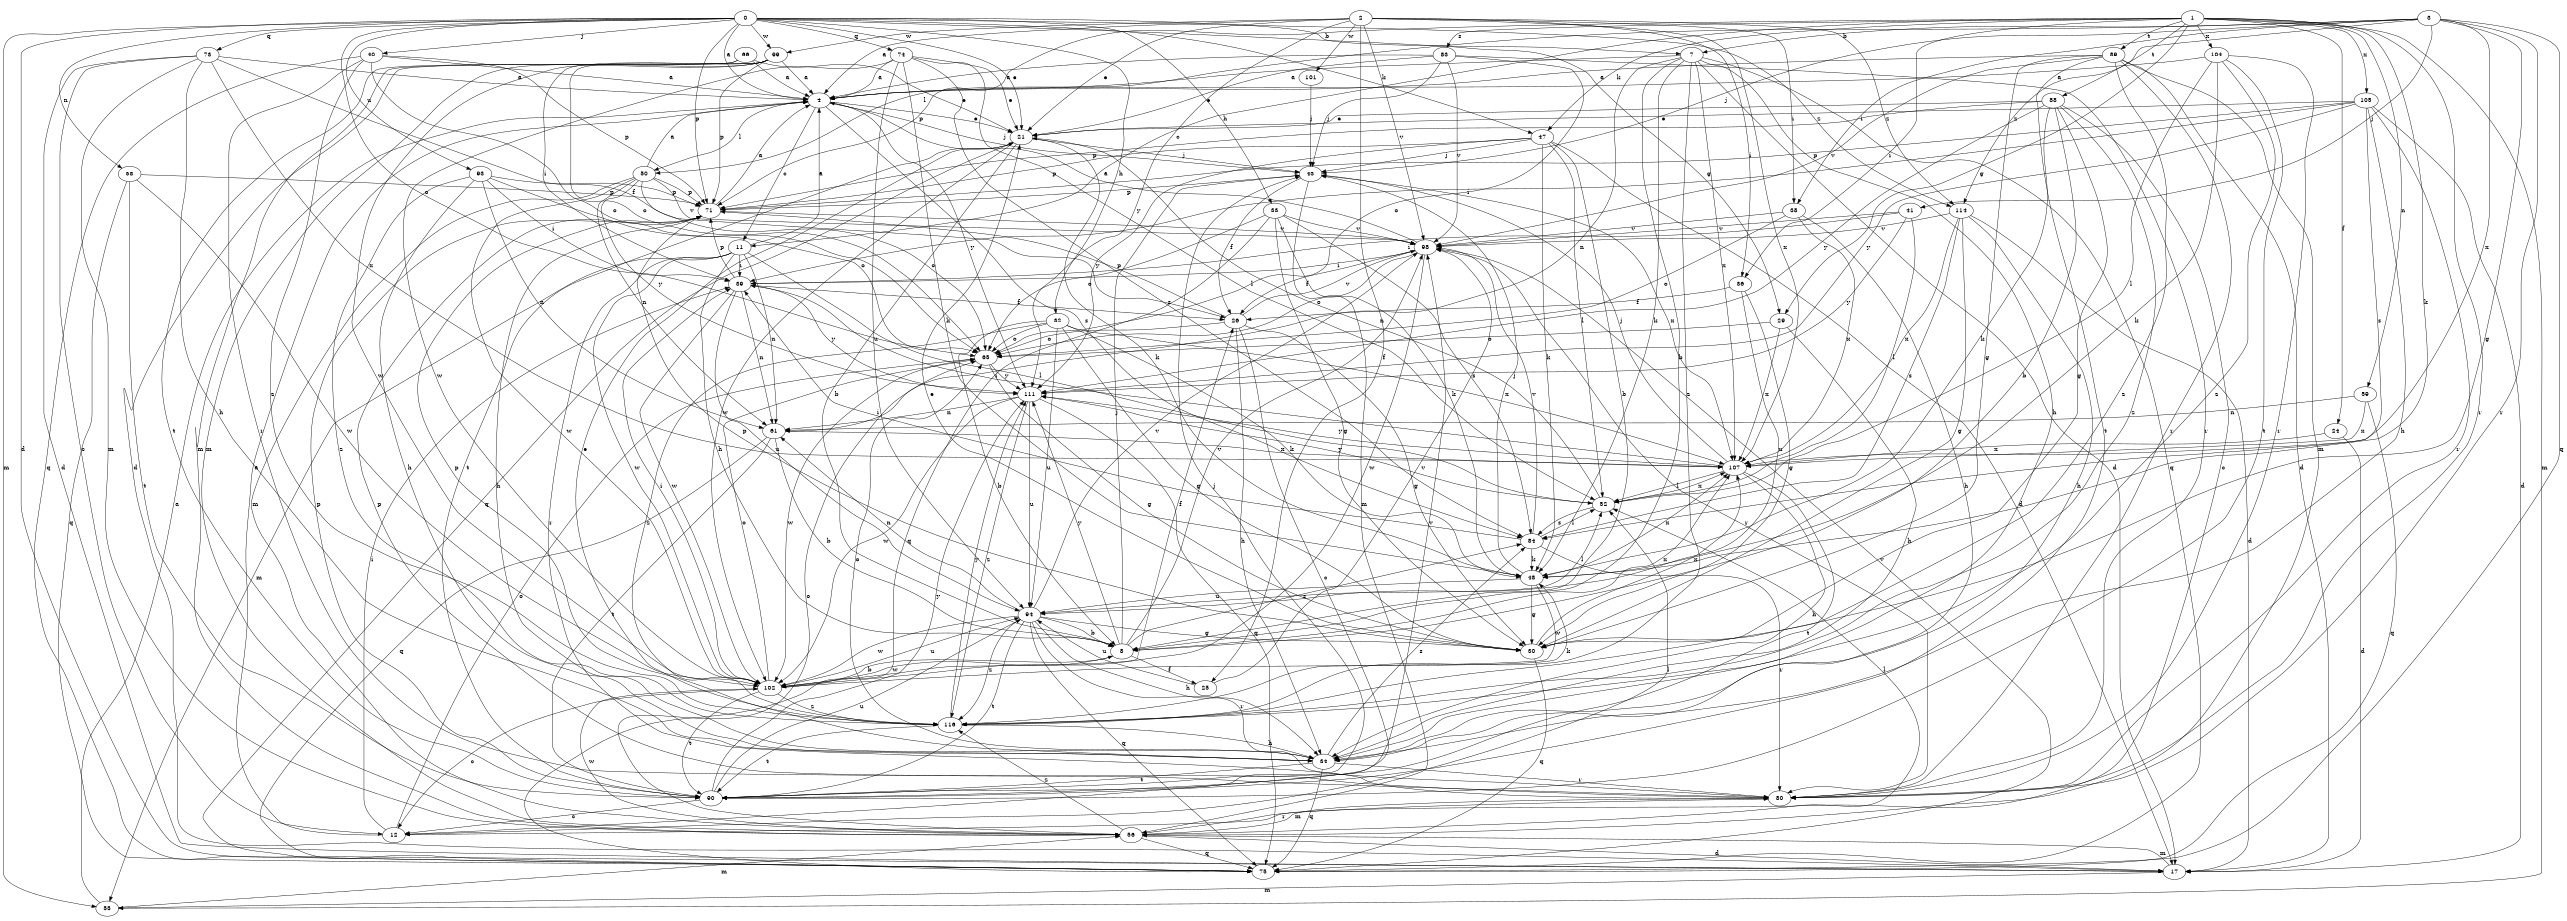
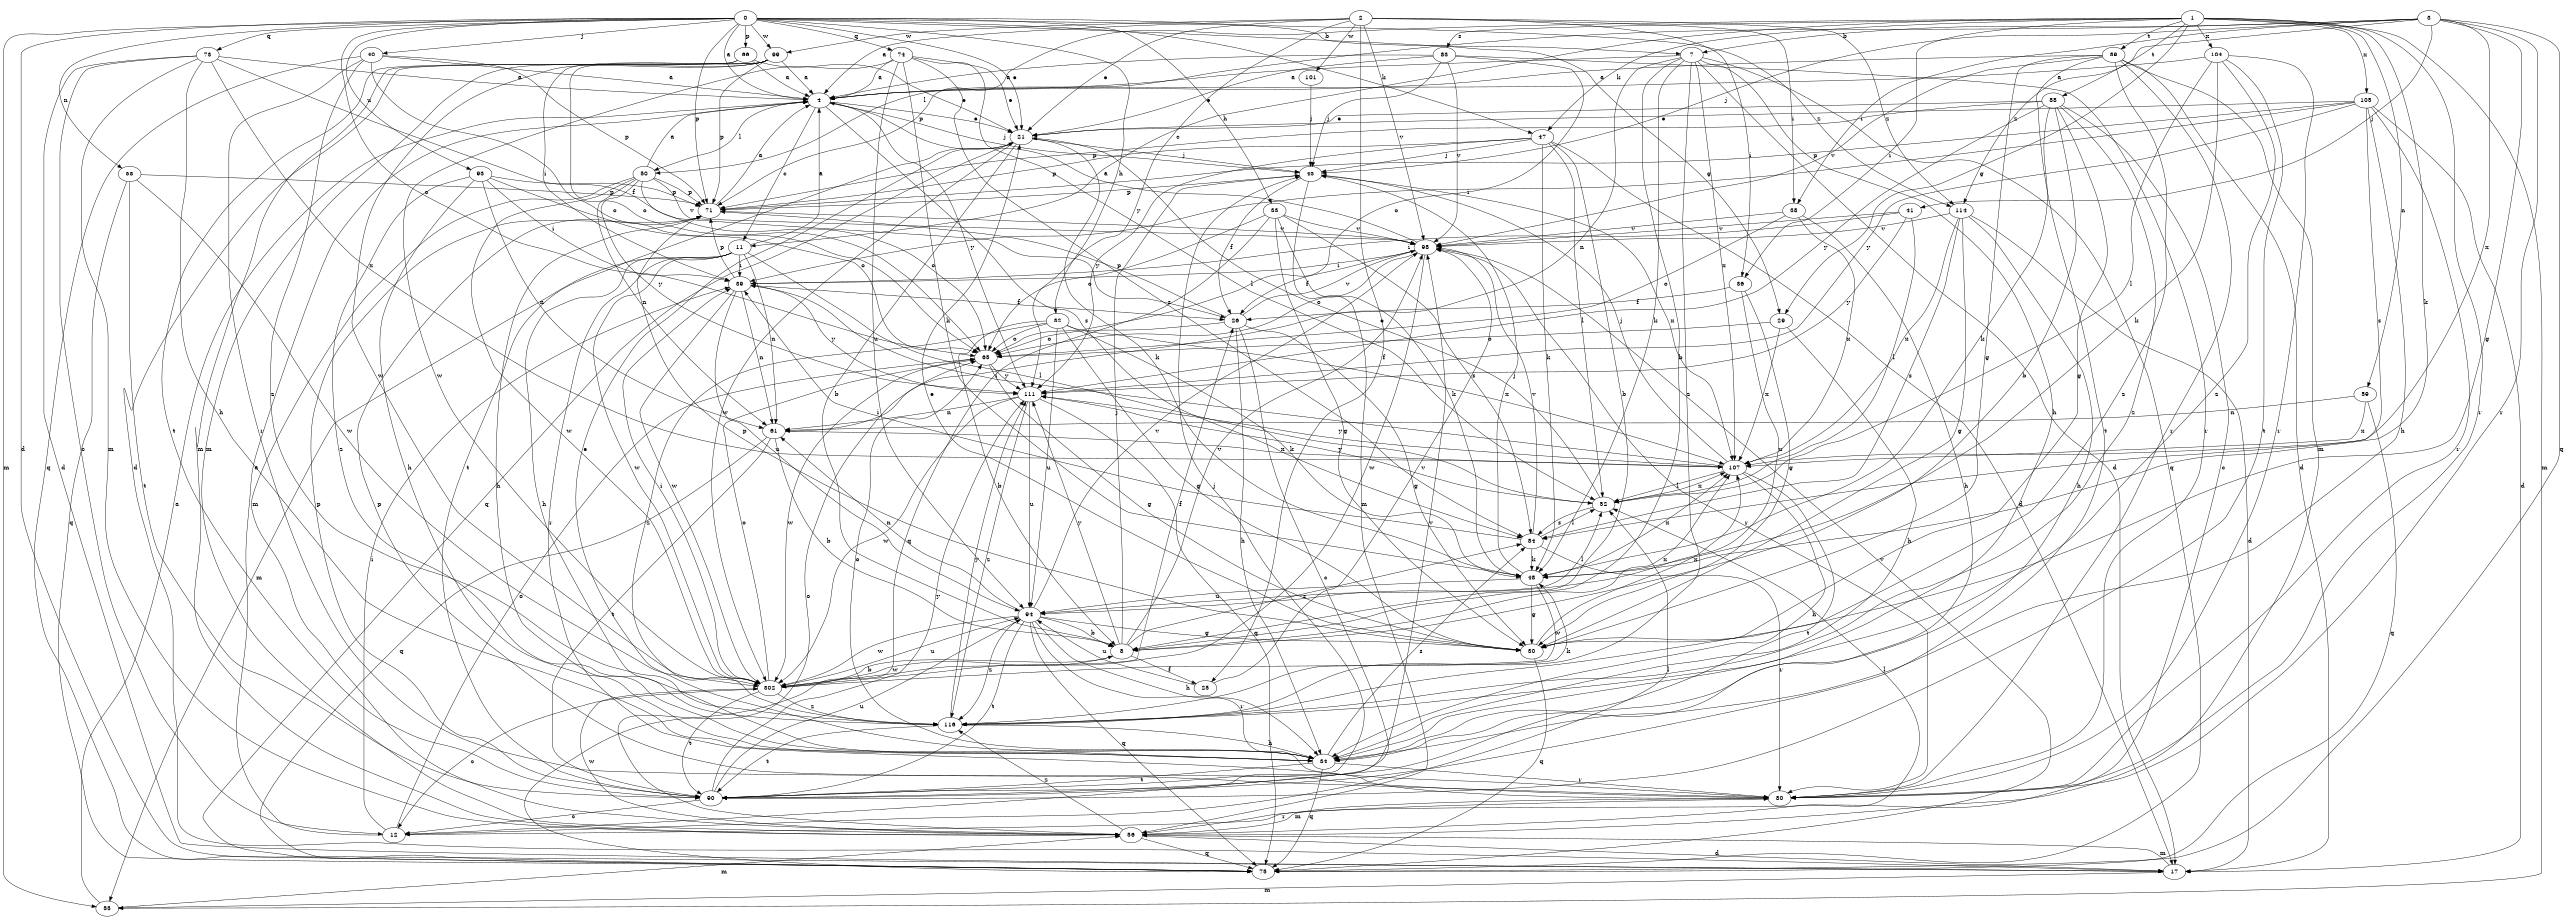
none -> (746, 34)
(1748, 101) -> none
(1382, 321) -> (1382, 321)
(2336, 431) -> none
(503, 517) -> none
(783, 575) -> (620, 660)
(770, 688) -> (770, 688)
